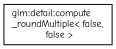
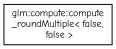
(58, 25) -> (58, 25)
